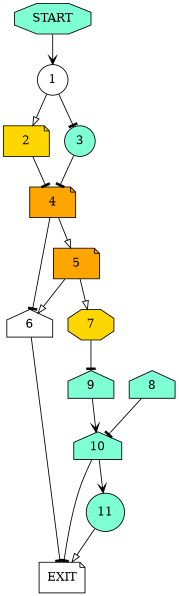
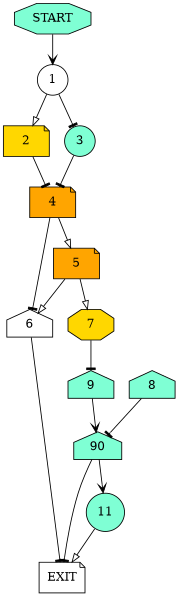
(98, 447) -> (98, 447)
